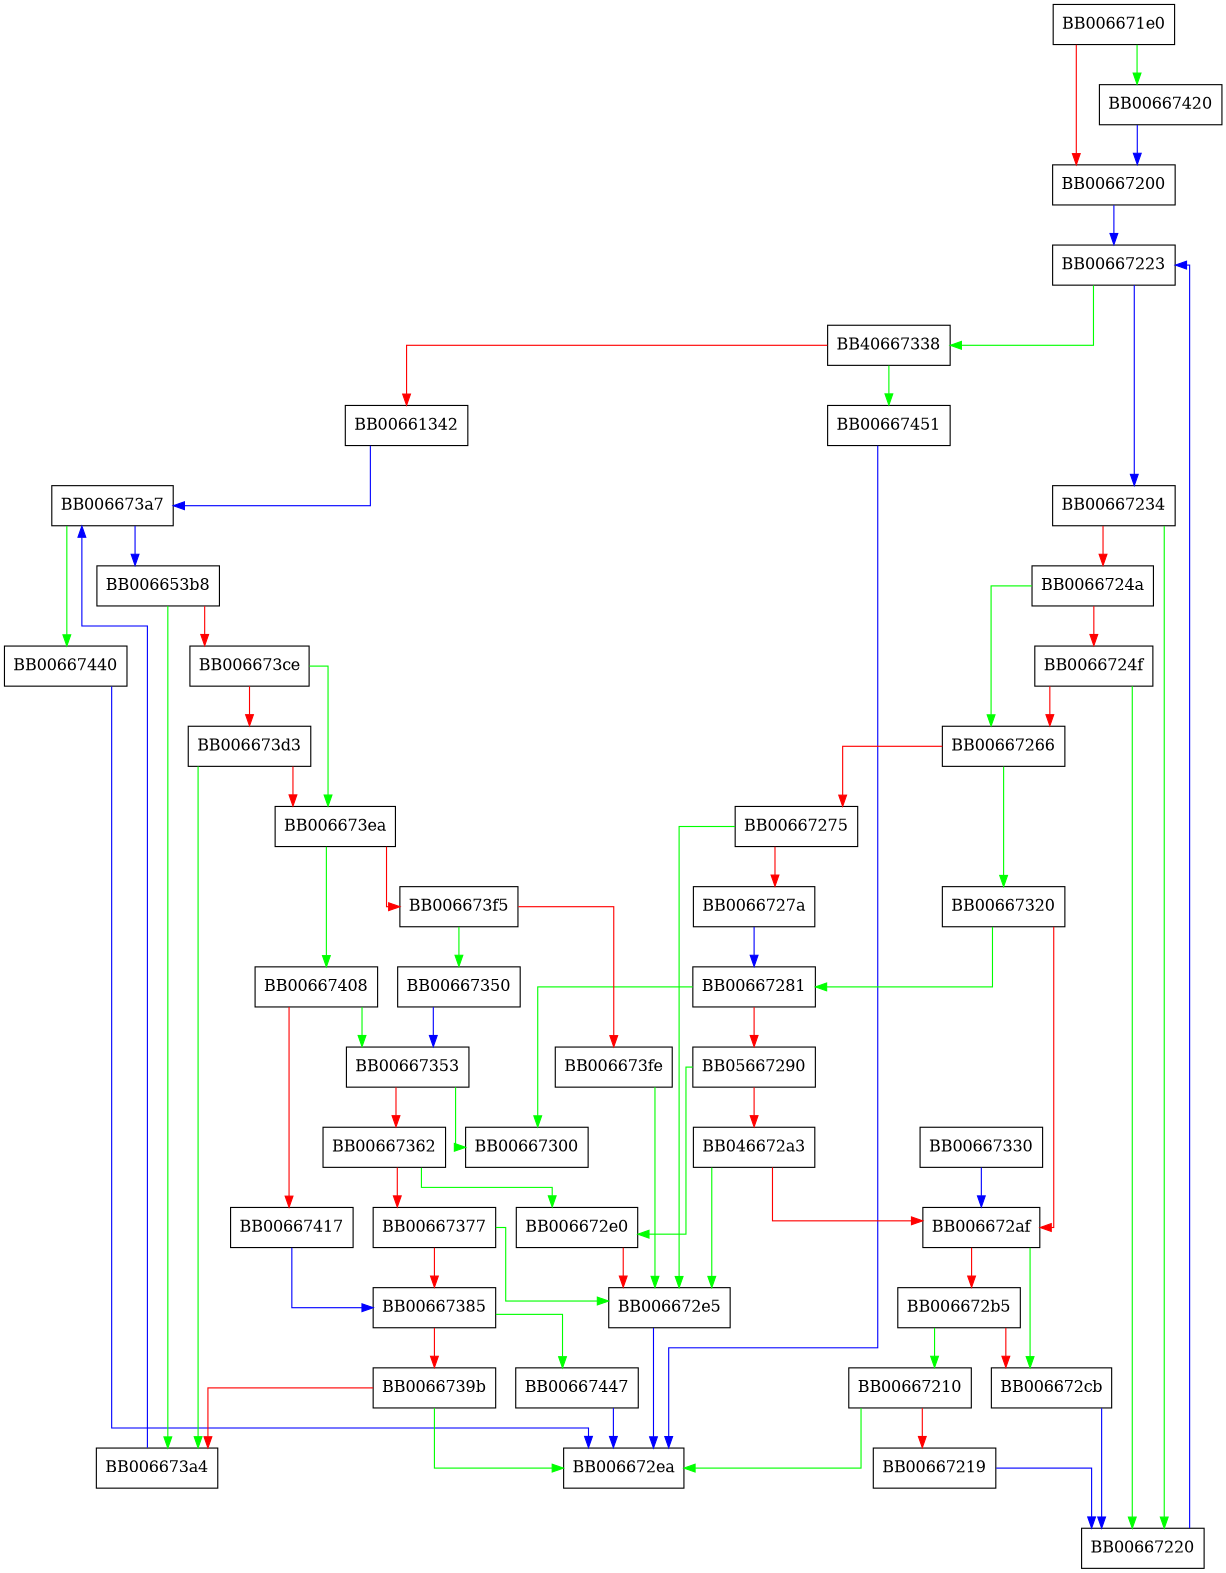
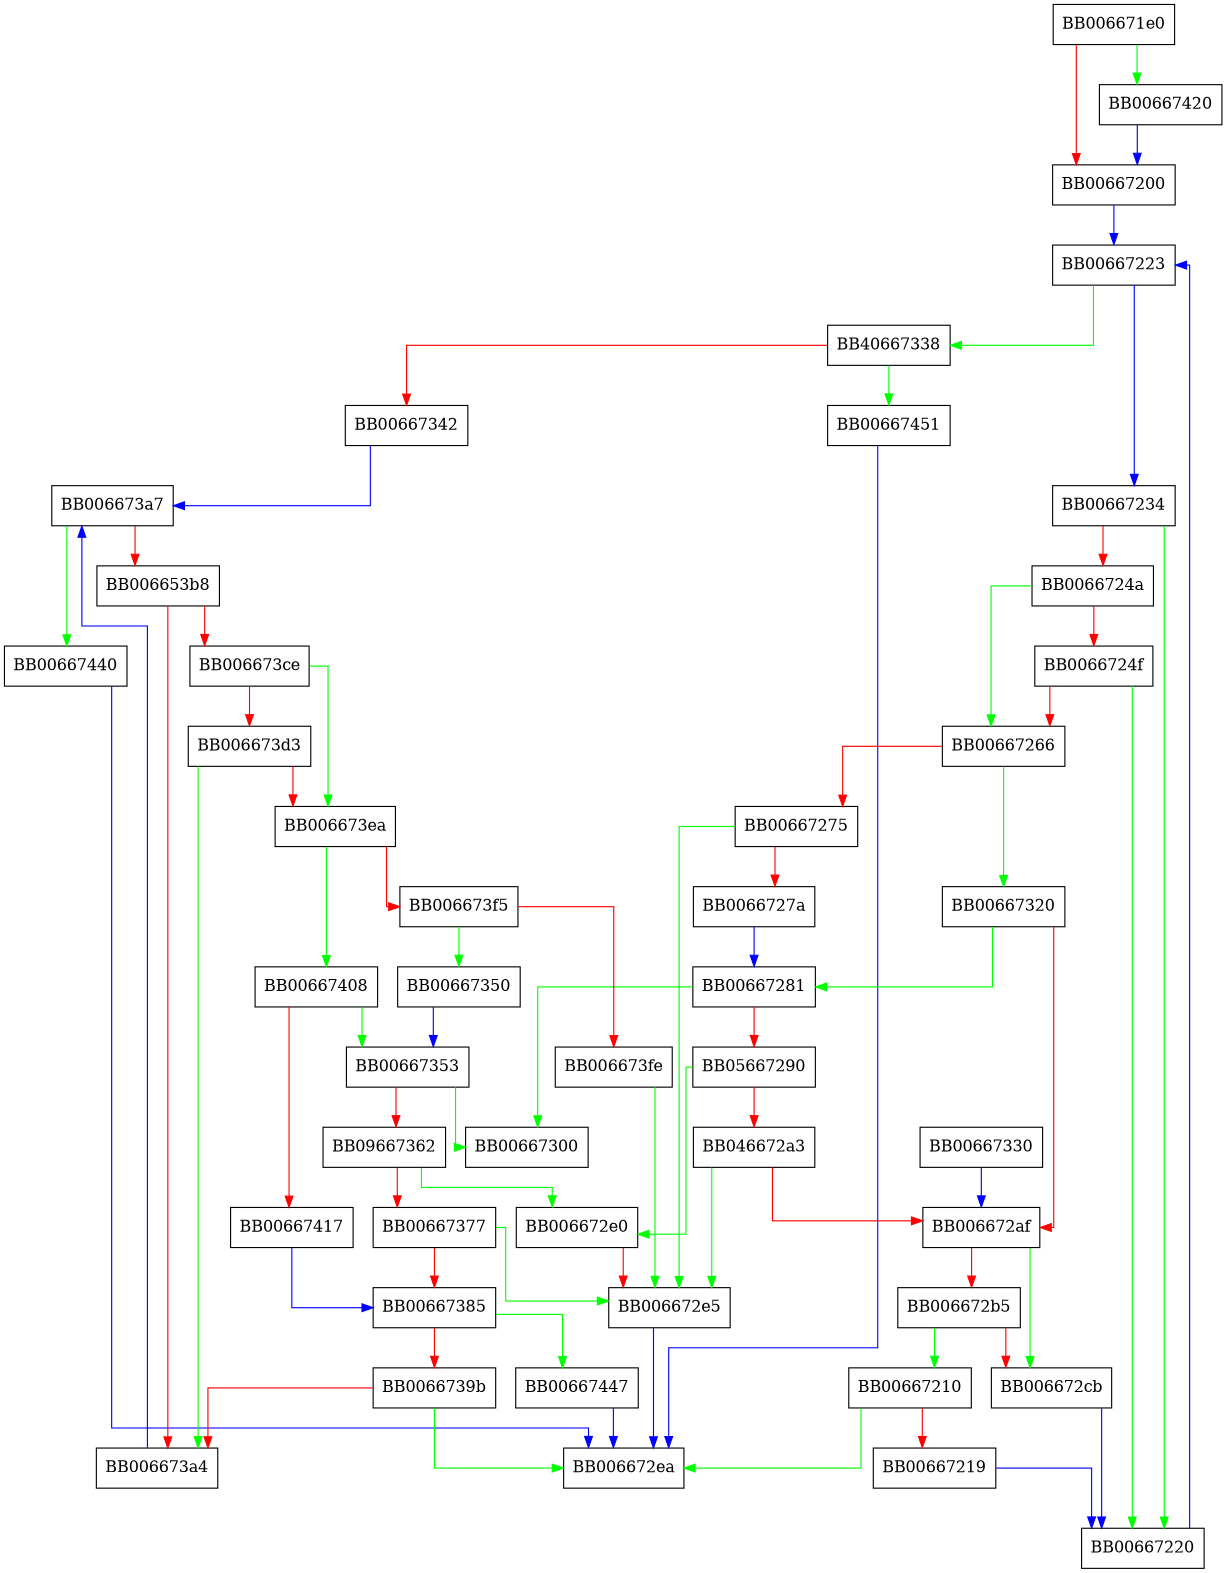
(407, 426) -> (407, 426)
(135, 540) -> (135, 540)
(168, 1021) -> (168, 1021)
(384, 1147) -> (384, 1147)
